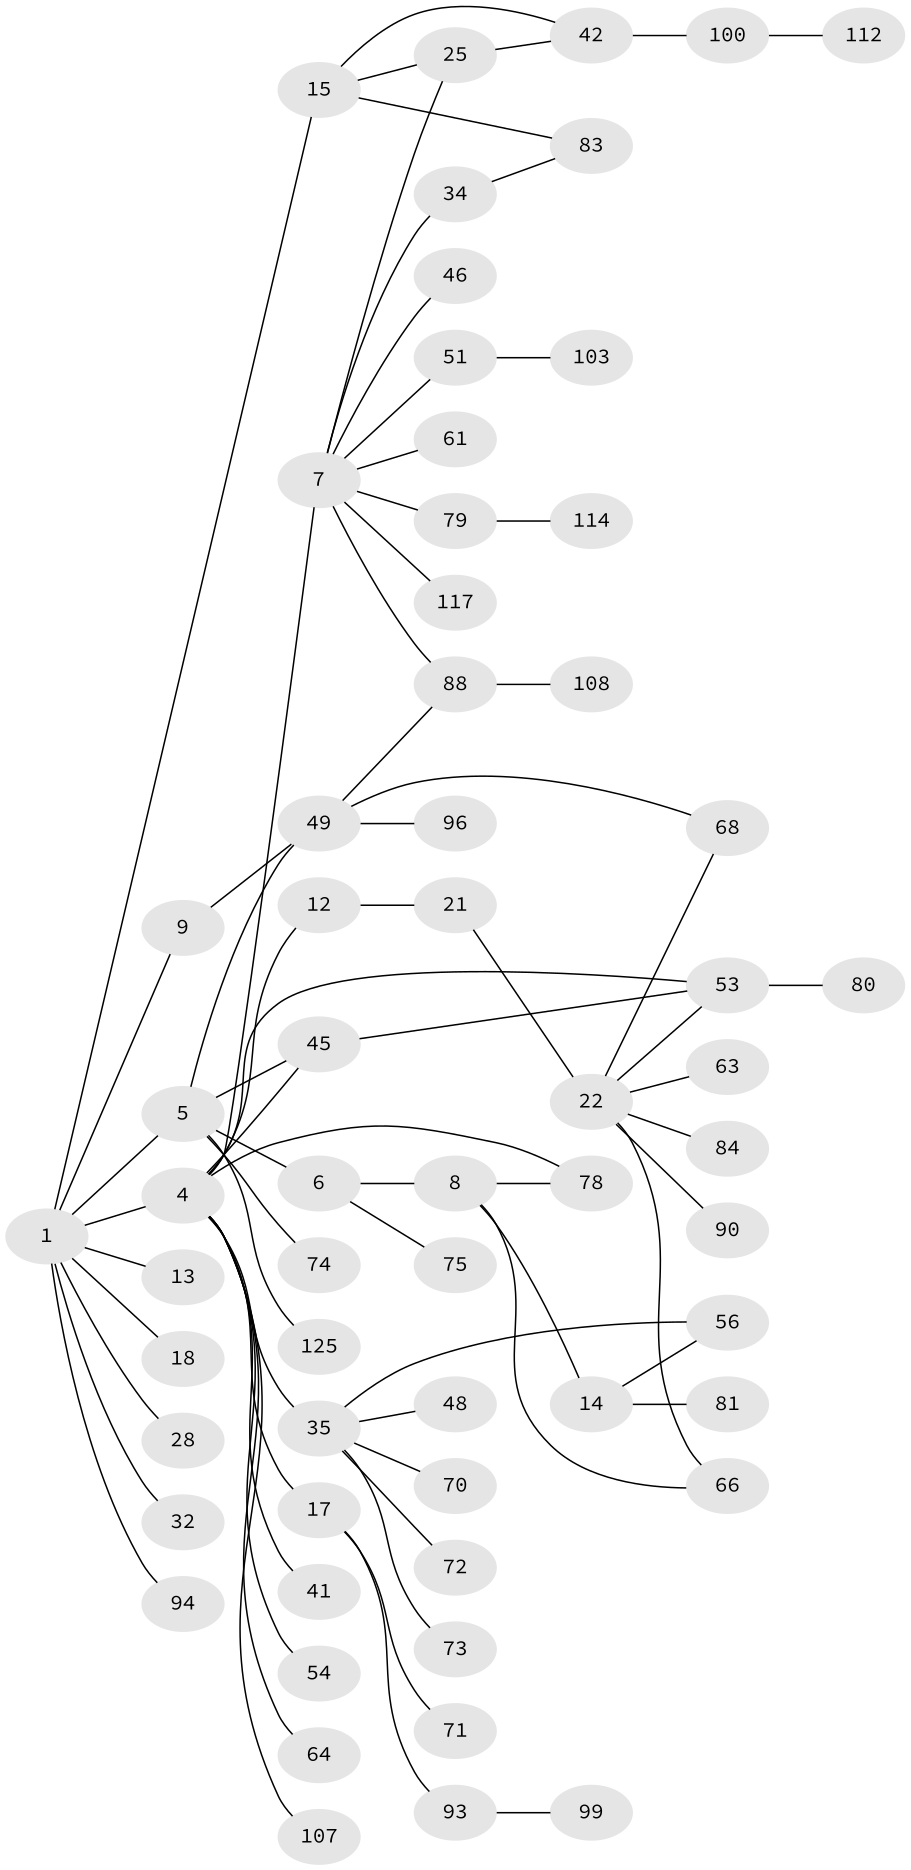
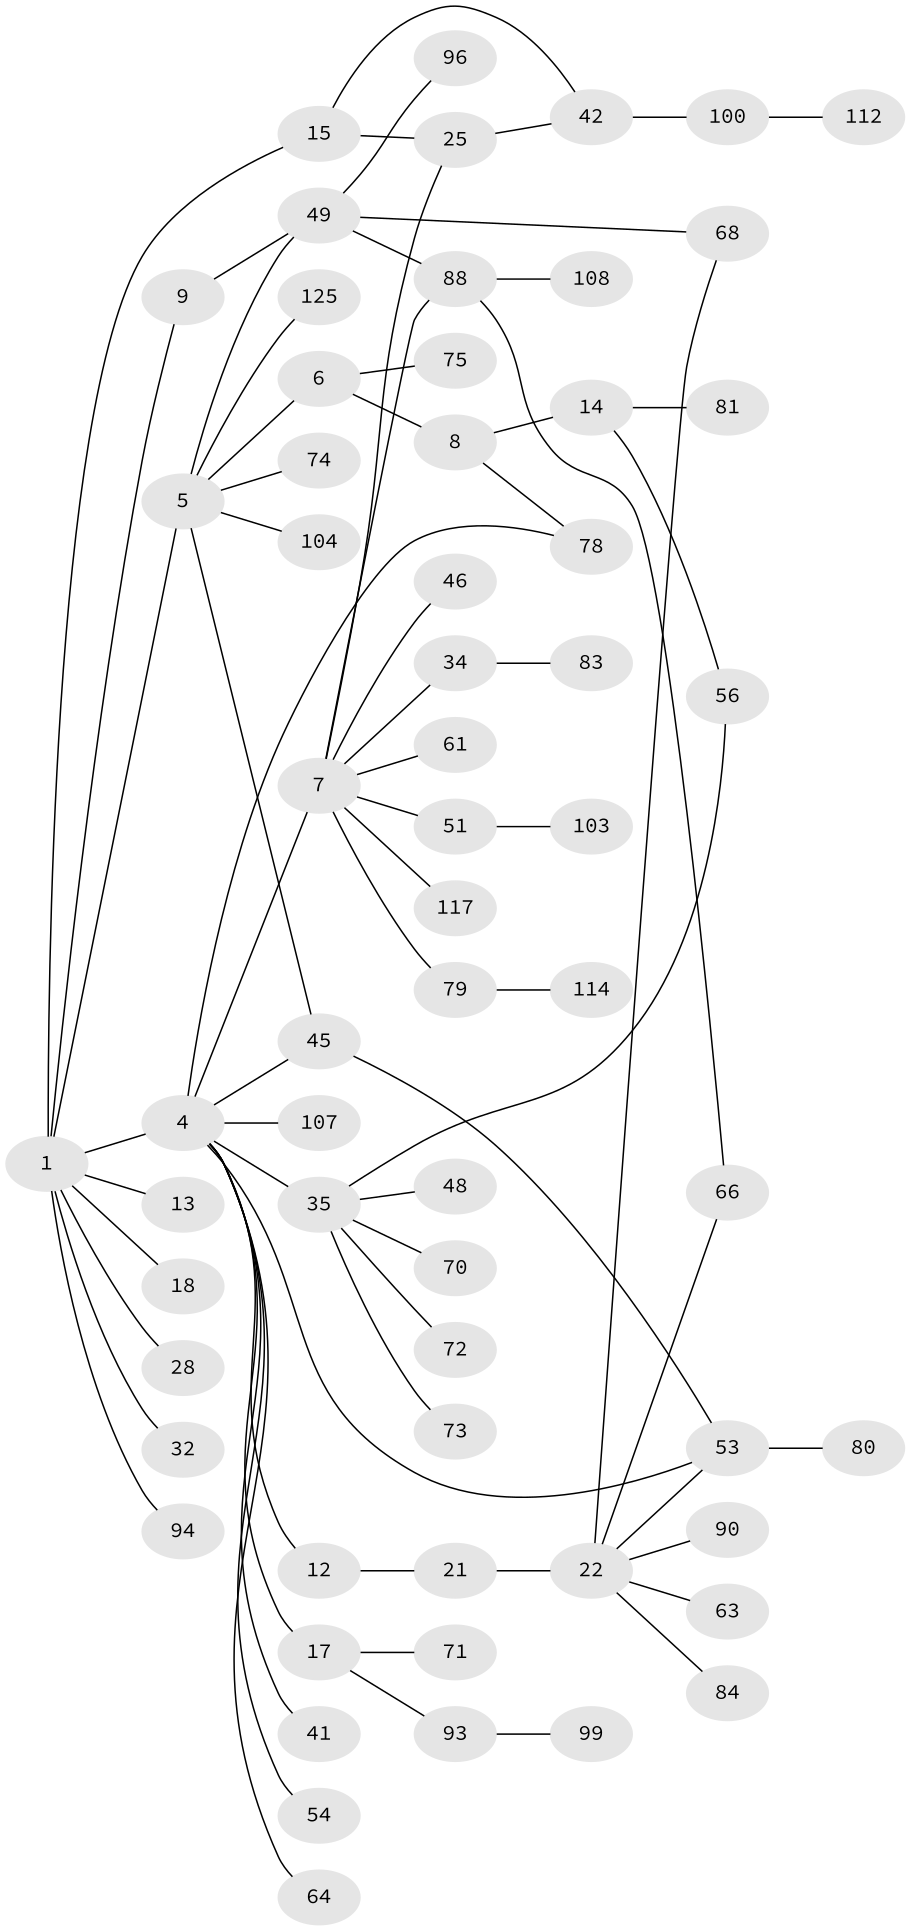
(455, 118) -> none
none -> (319, 542)
(521, 1398) -> (673, 701)
